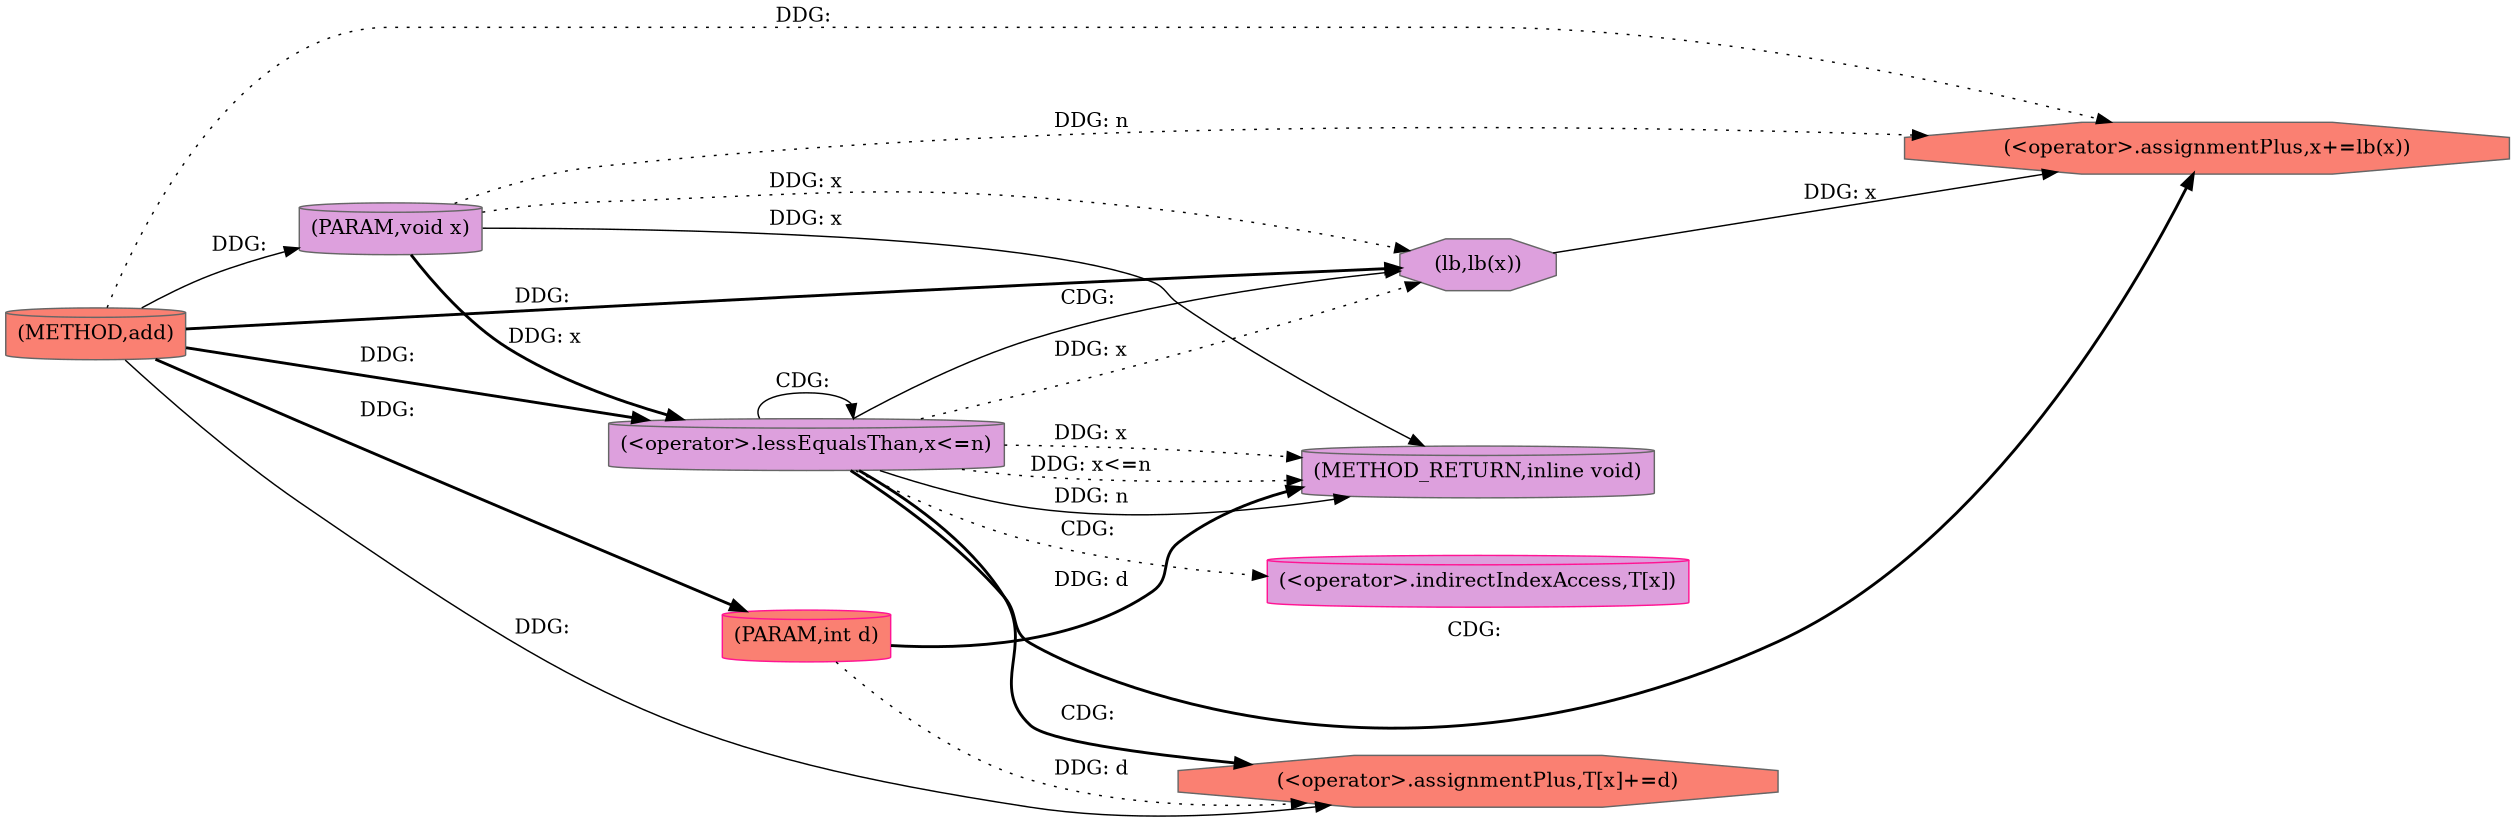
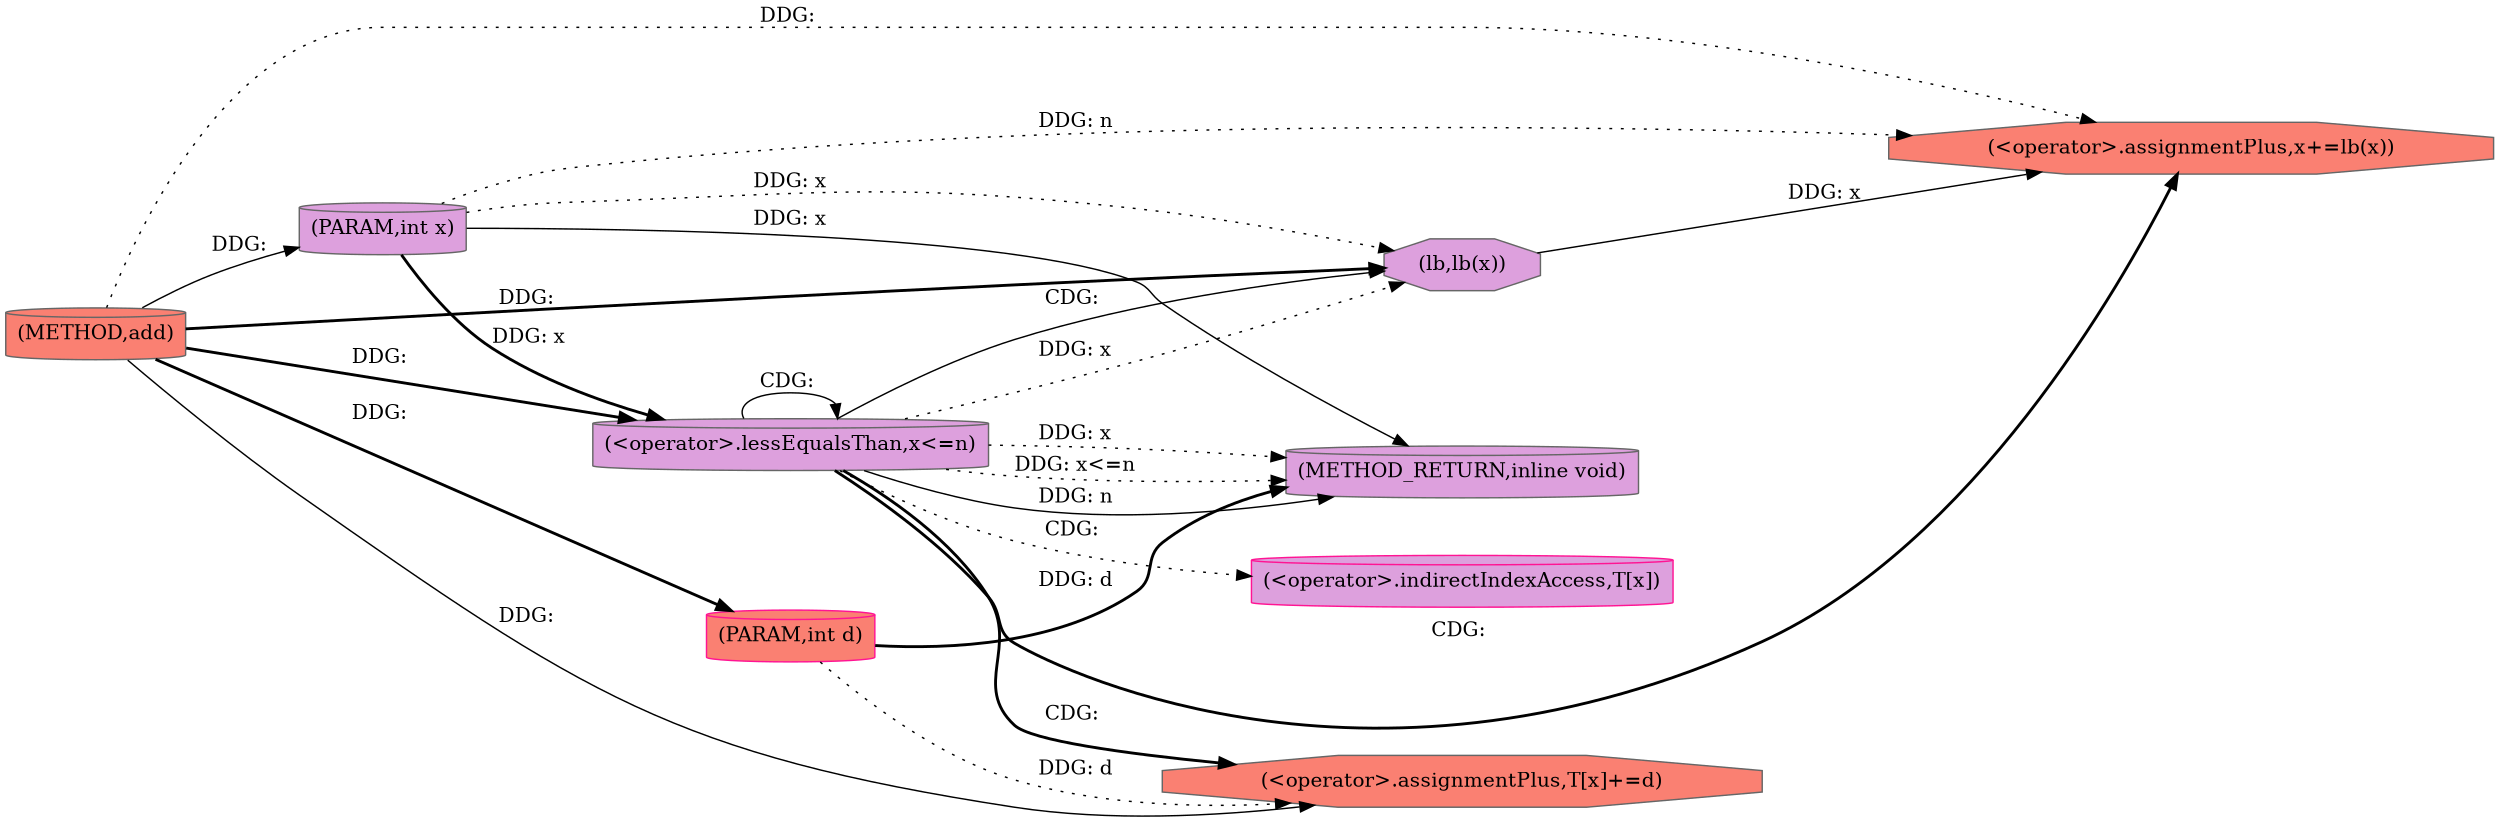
(391, 229) -> (383, 229)
